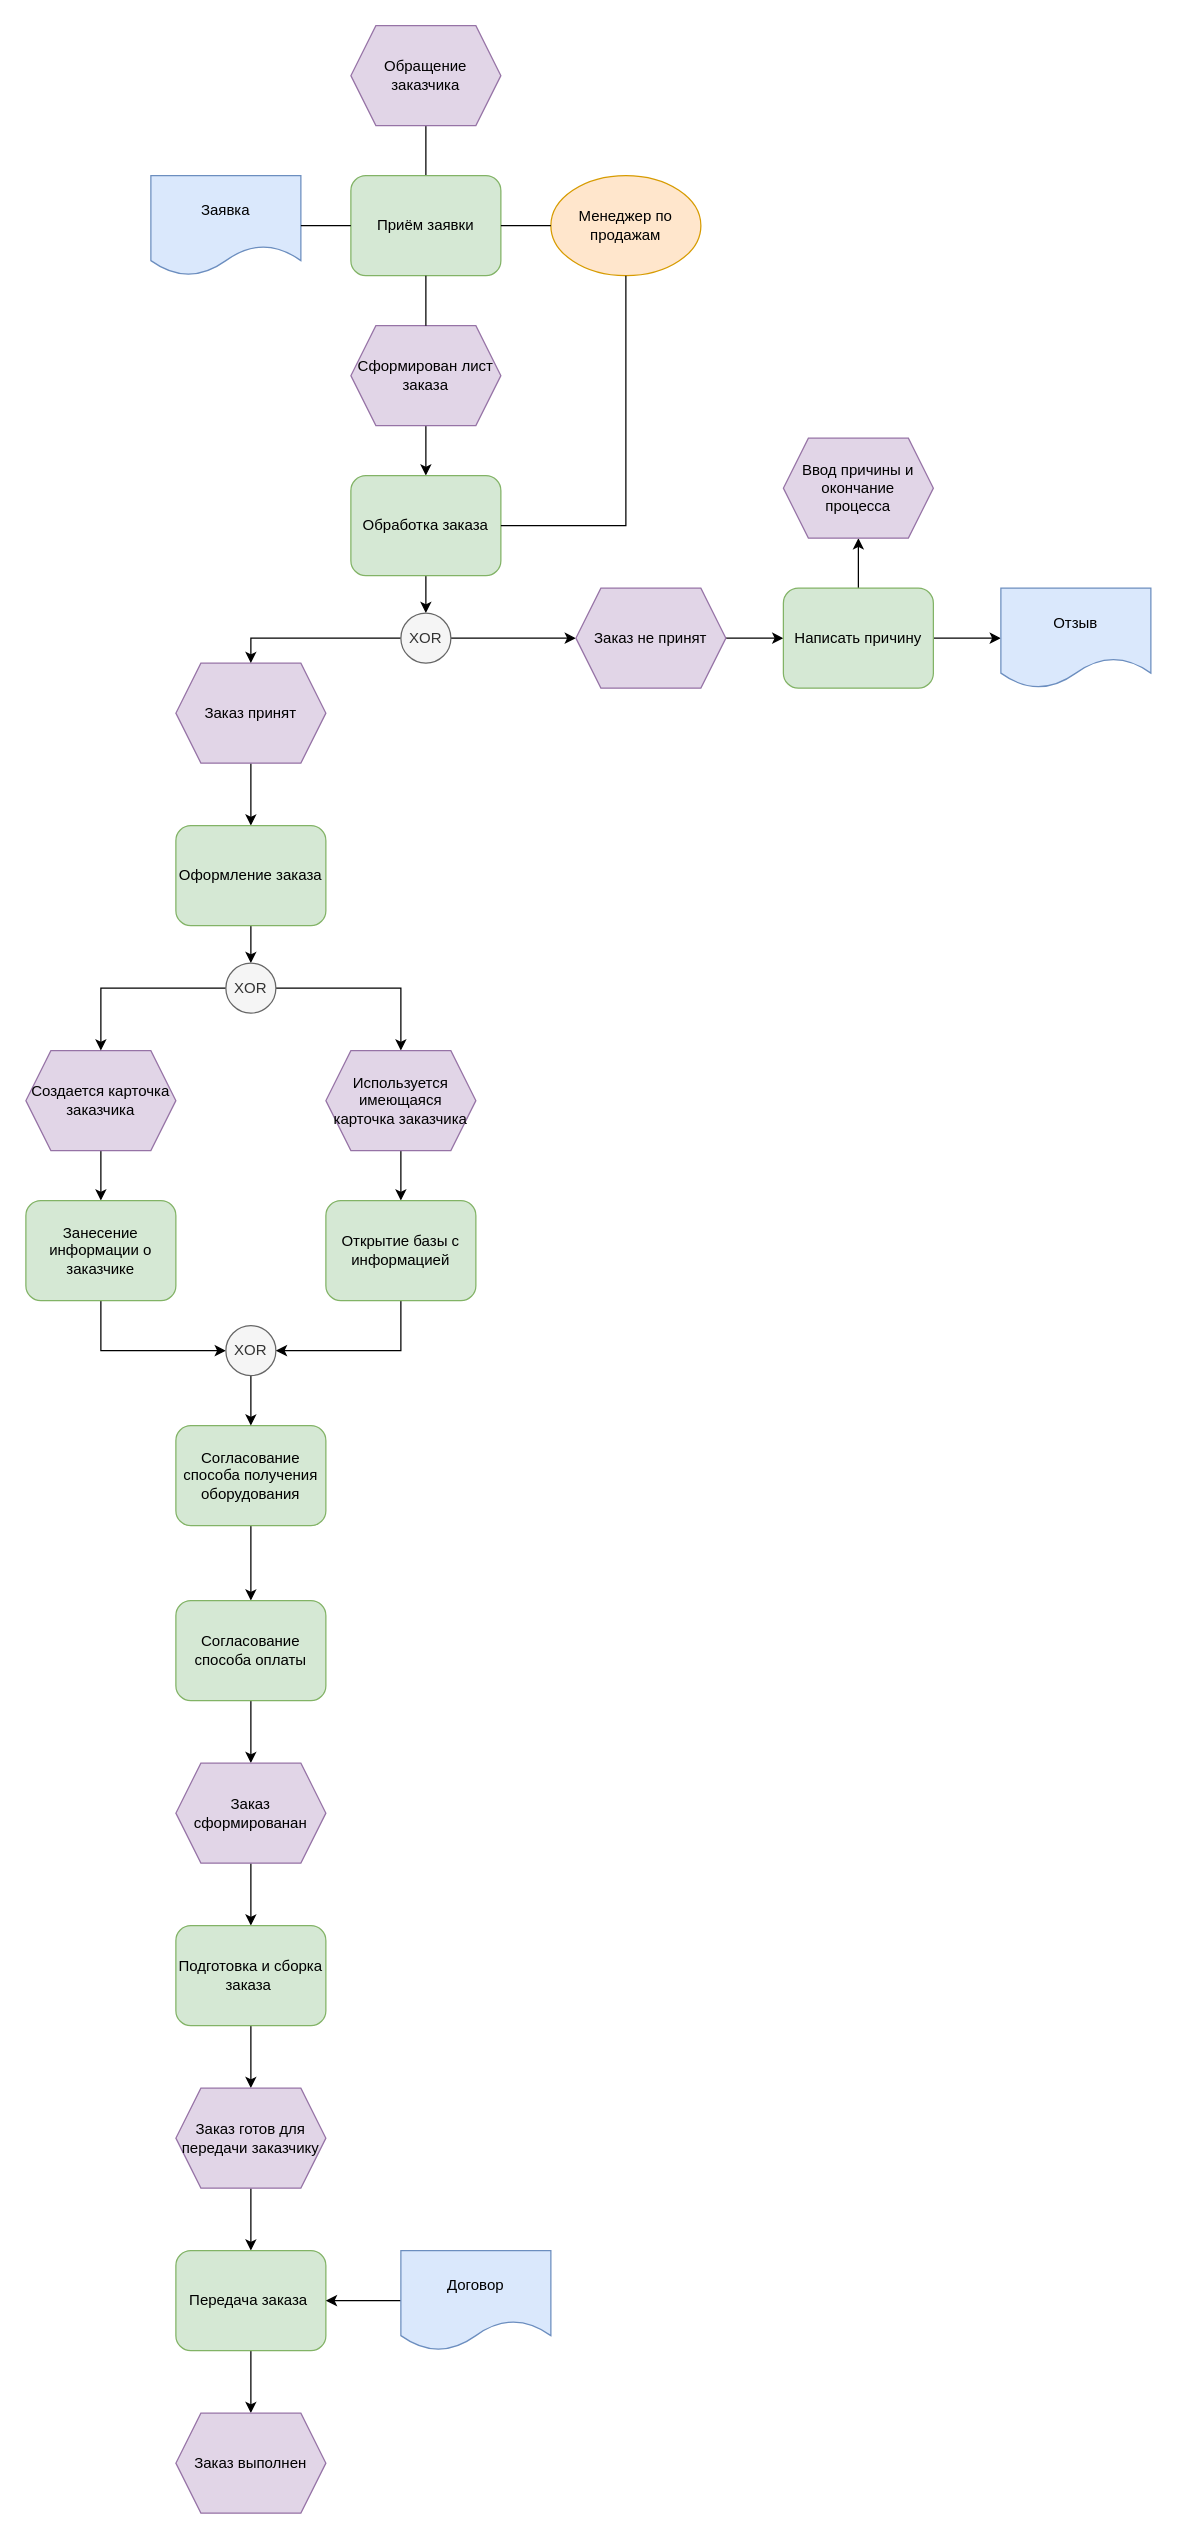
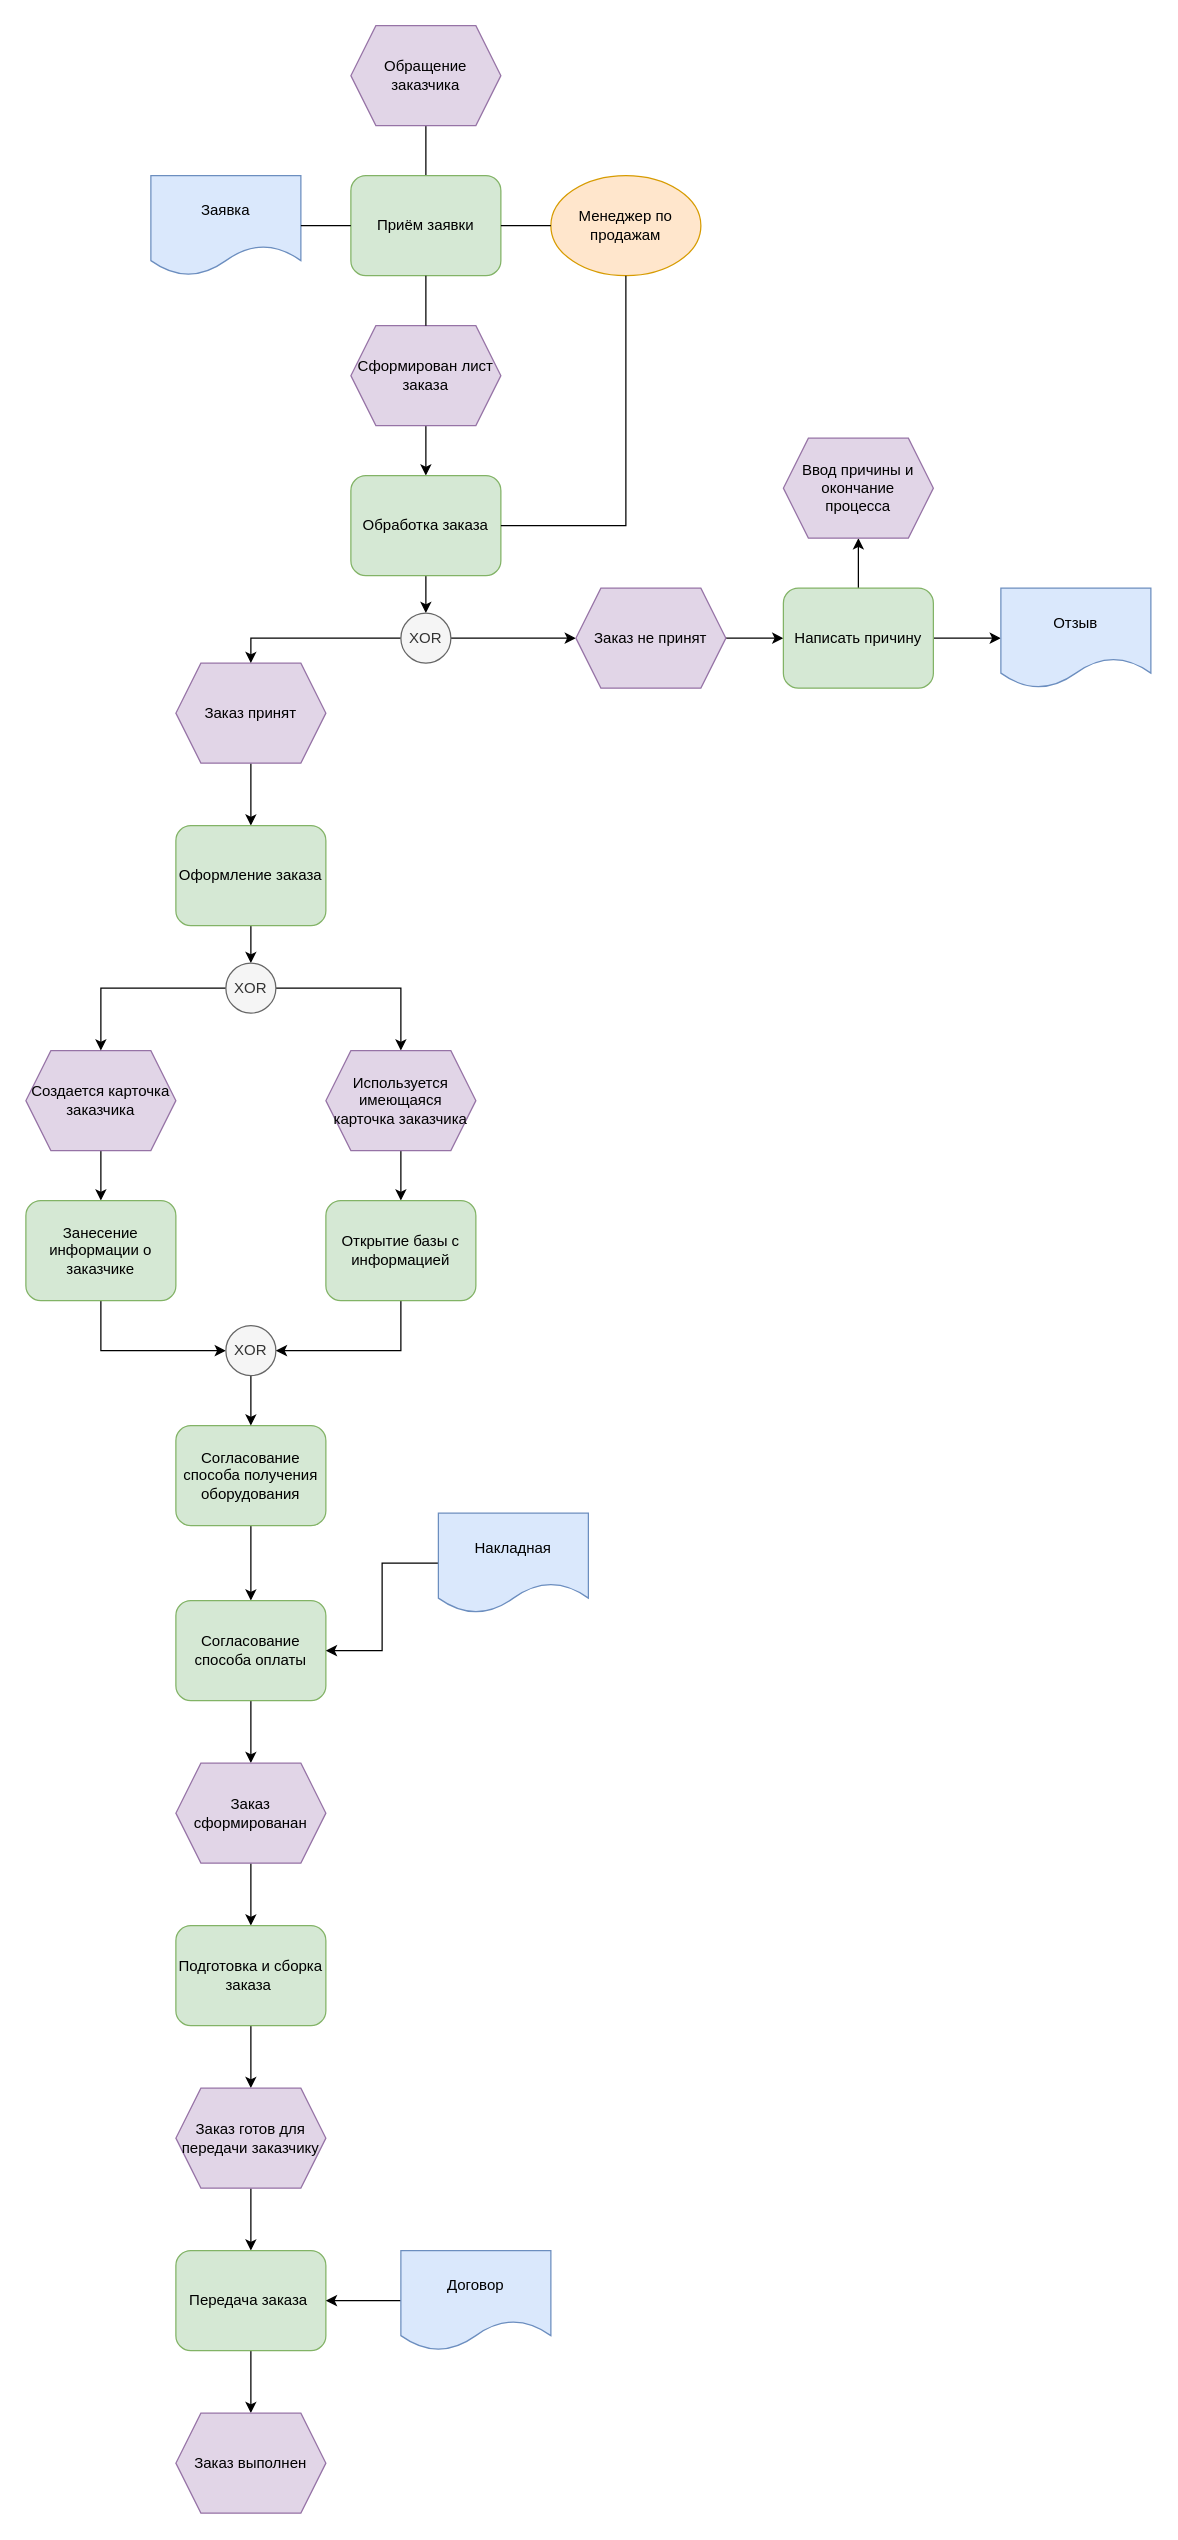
none -> (513, 1563)
none -> (382, 1602)
